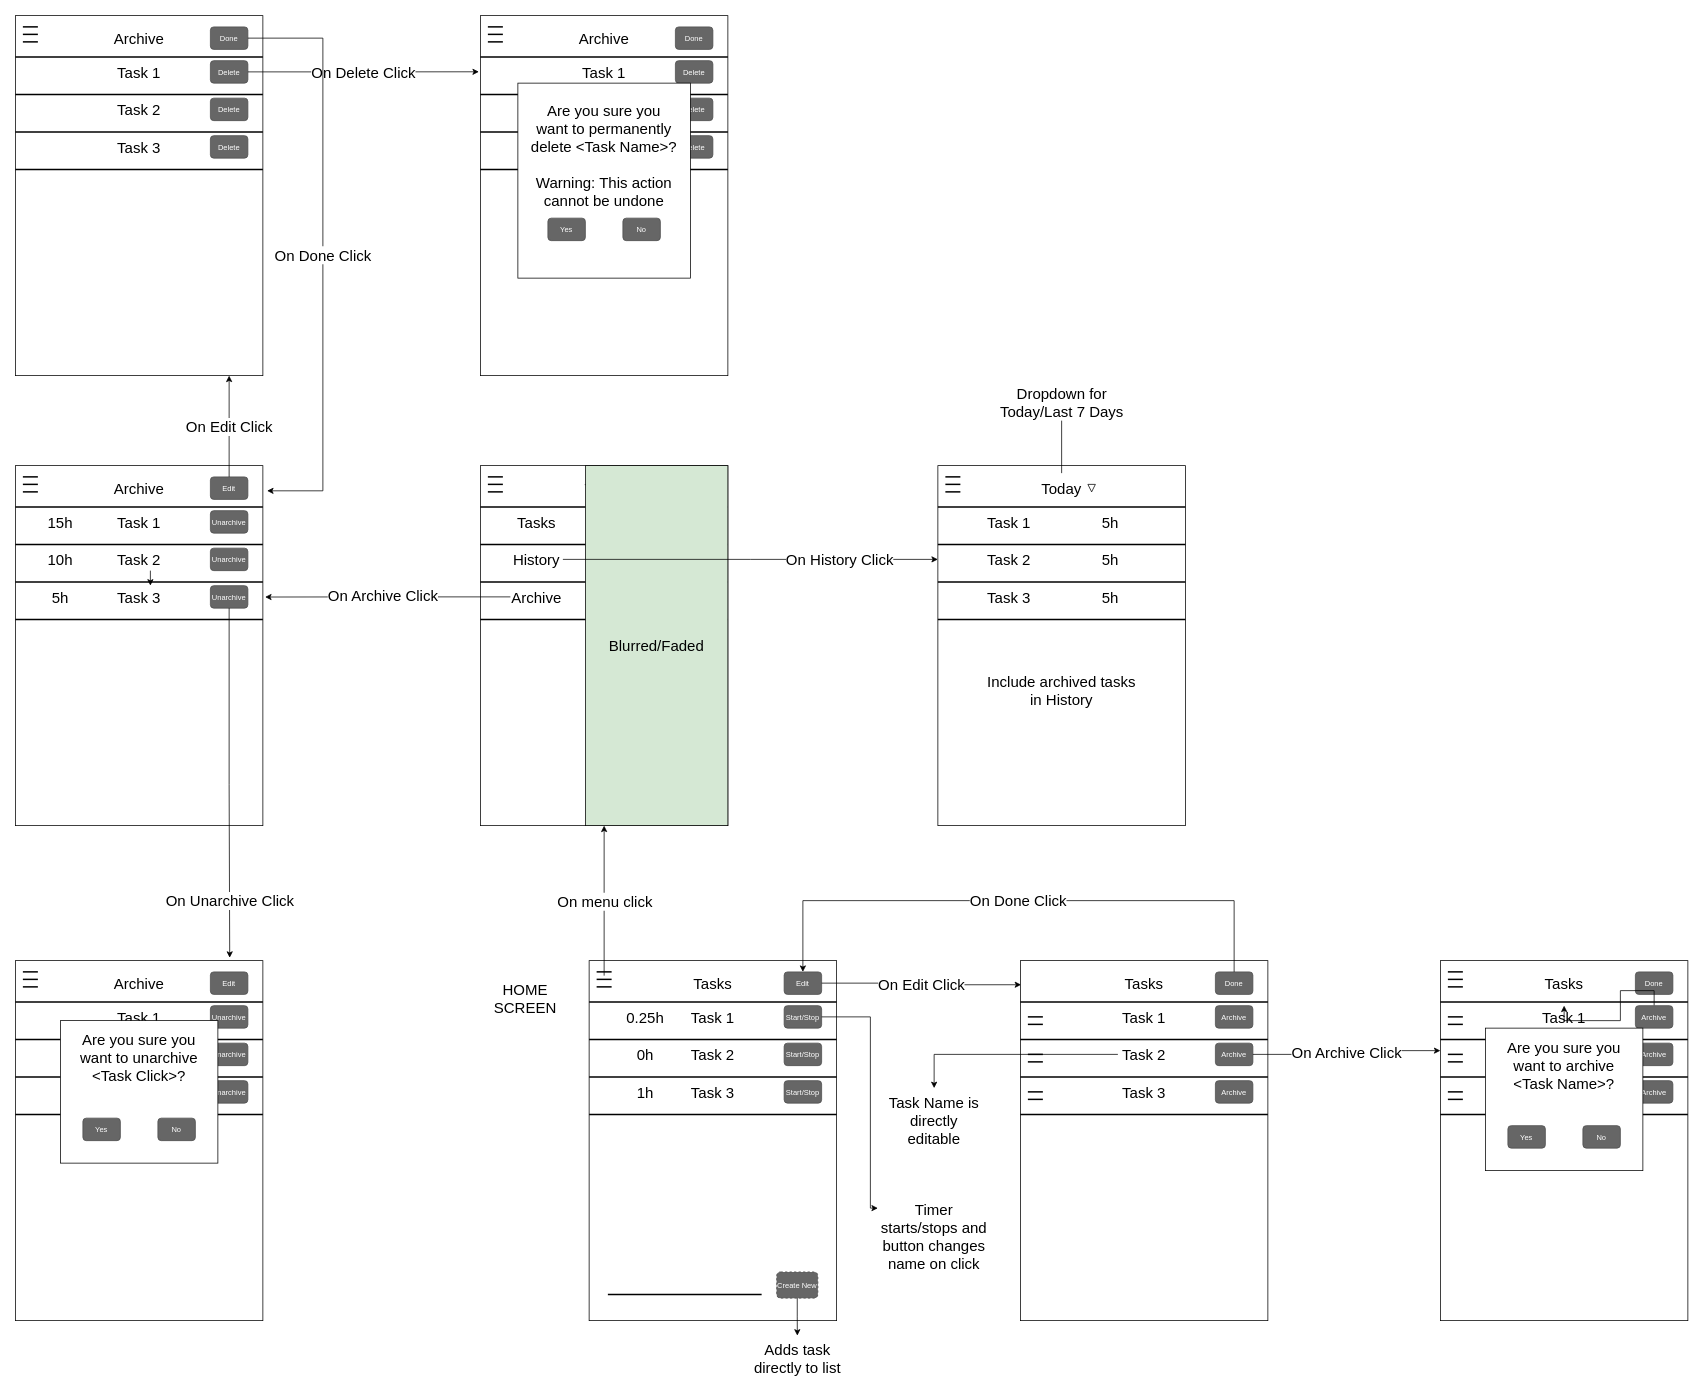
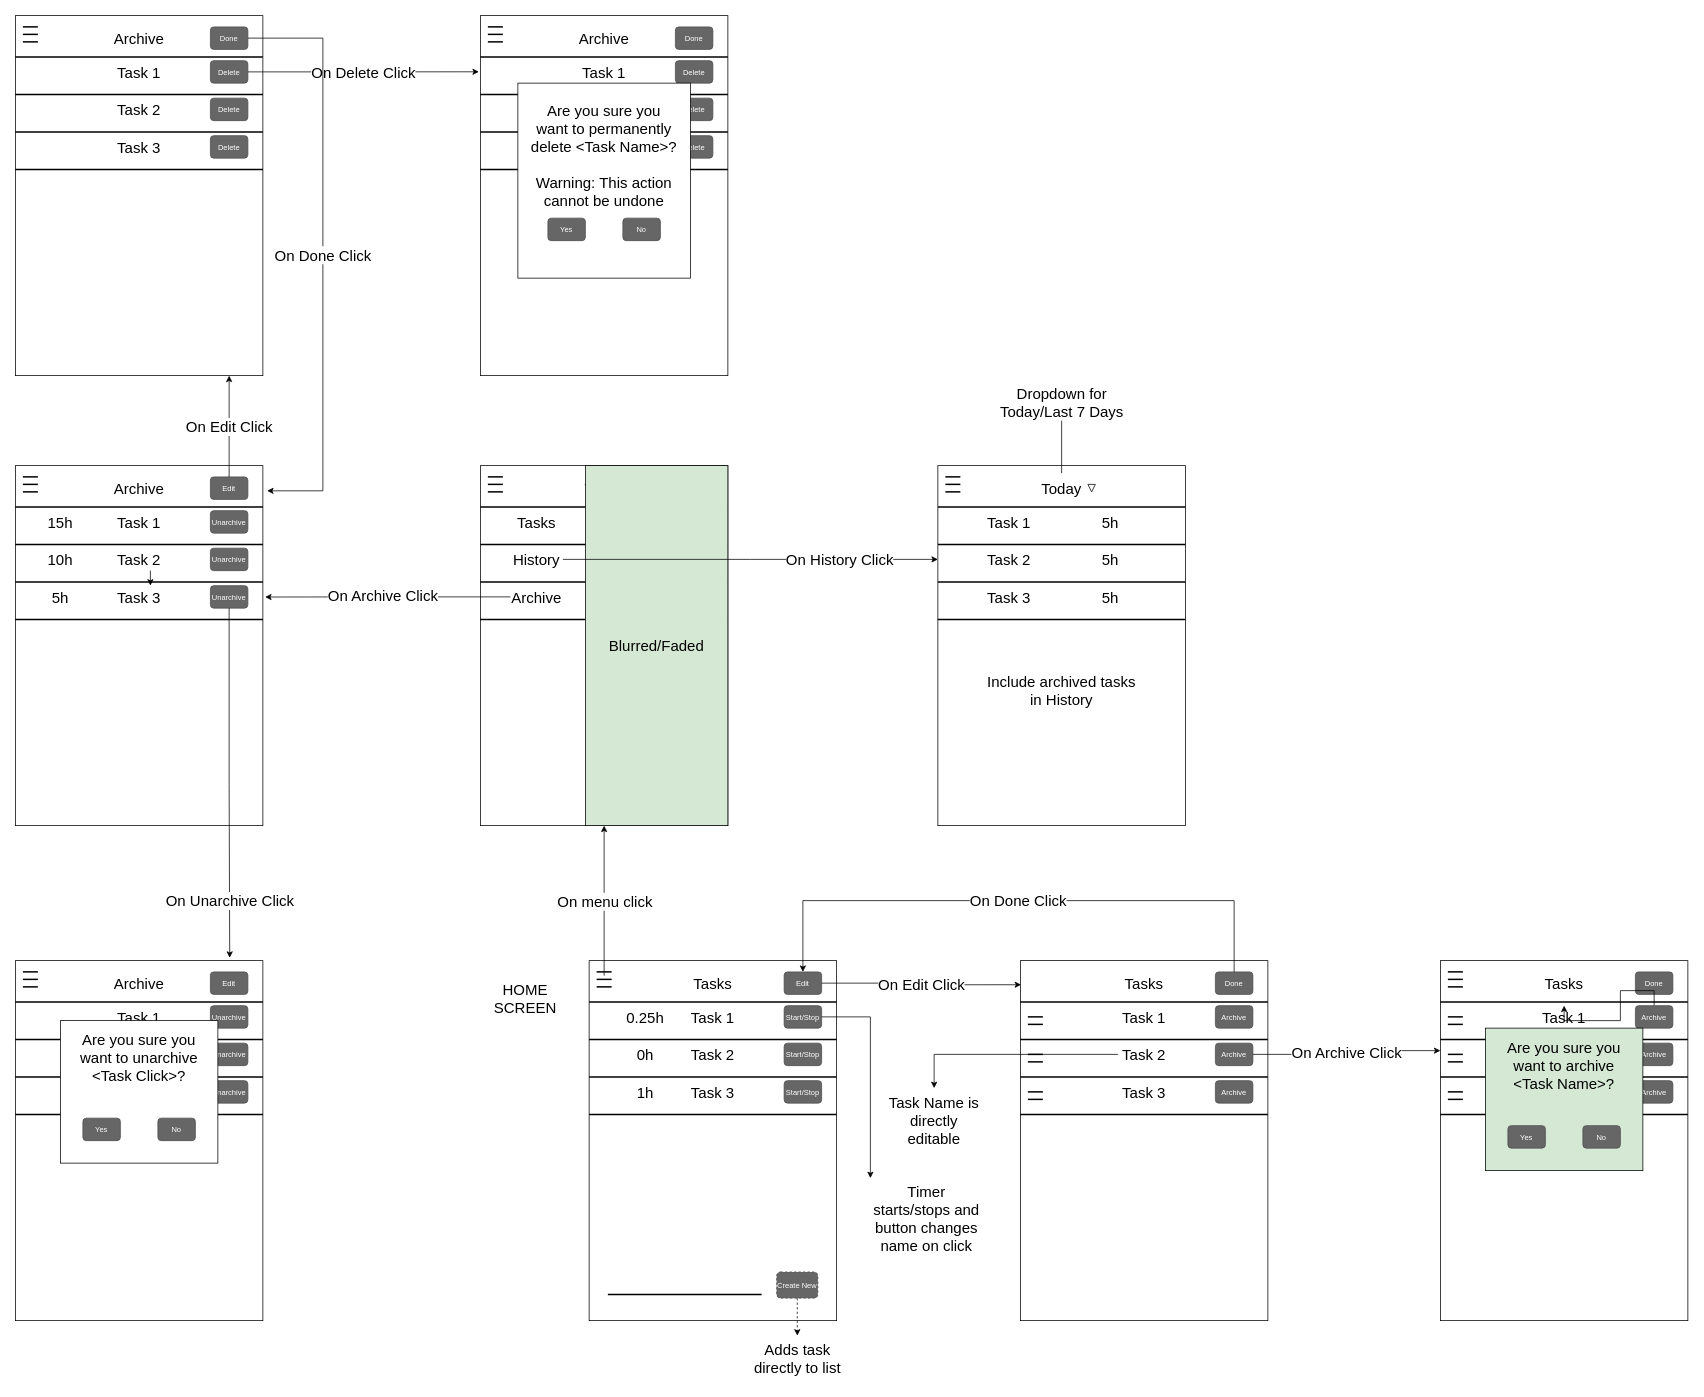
(1564, 1099) -> (1564, 1099)
(934, 1236) -> (927, 1217)
(797, 1314) -> (797, 1314)
